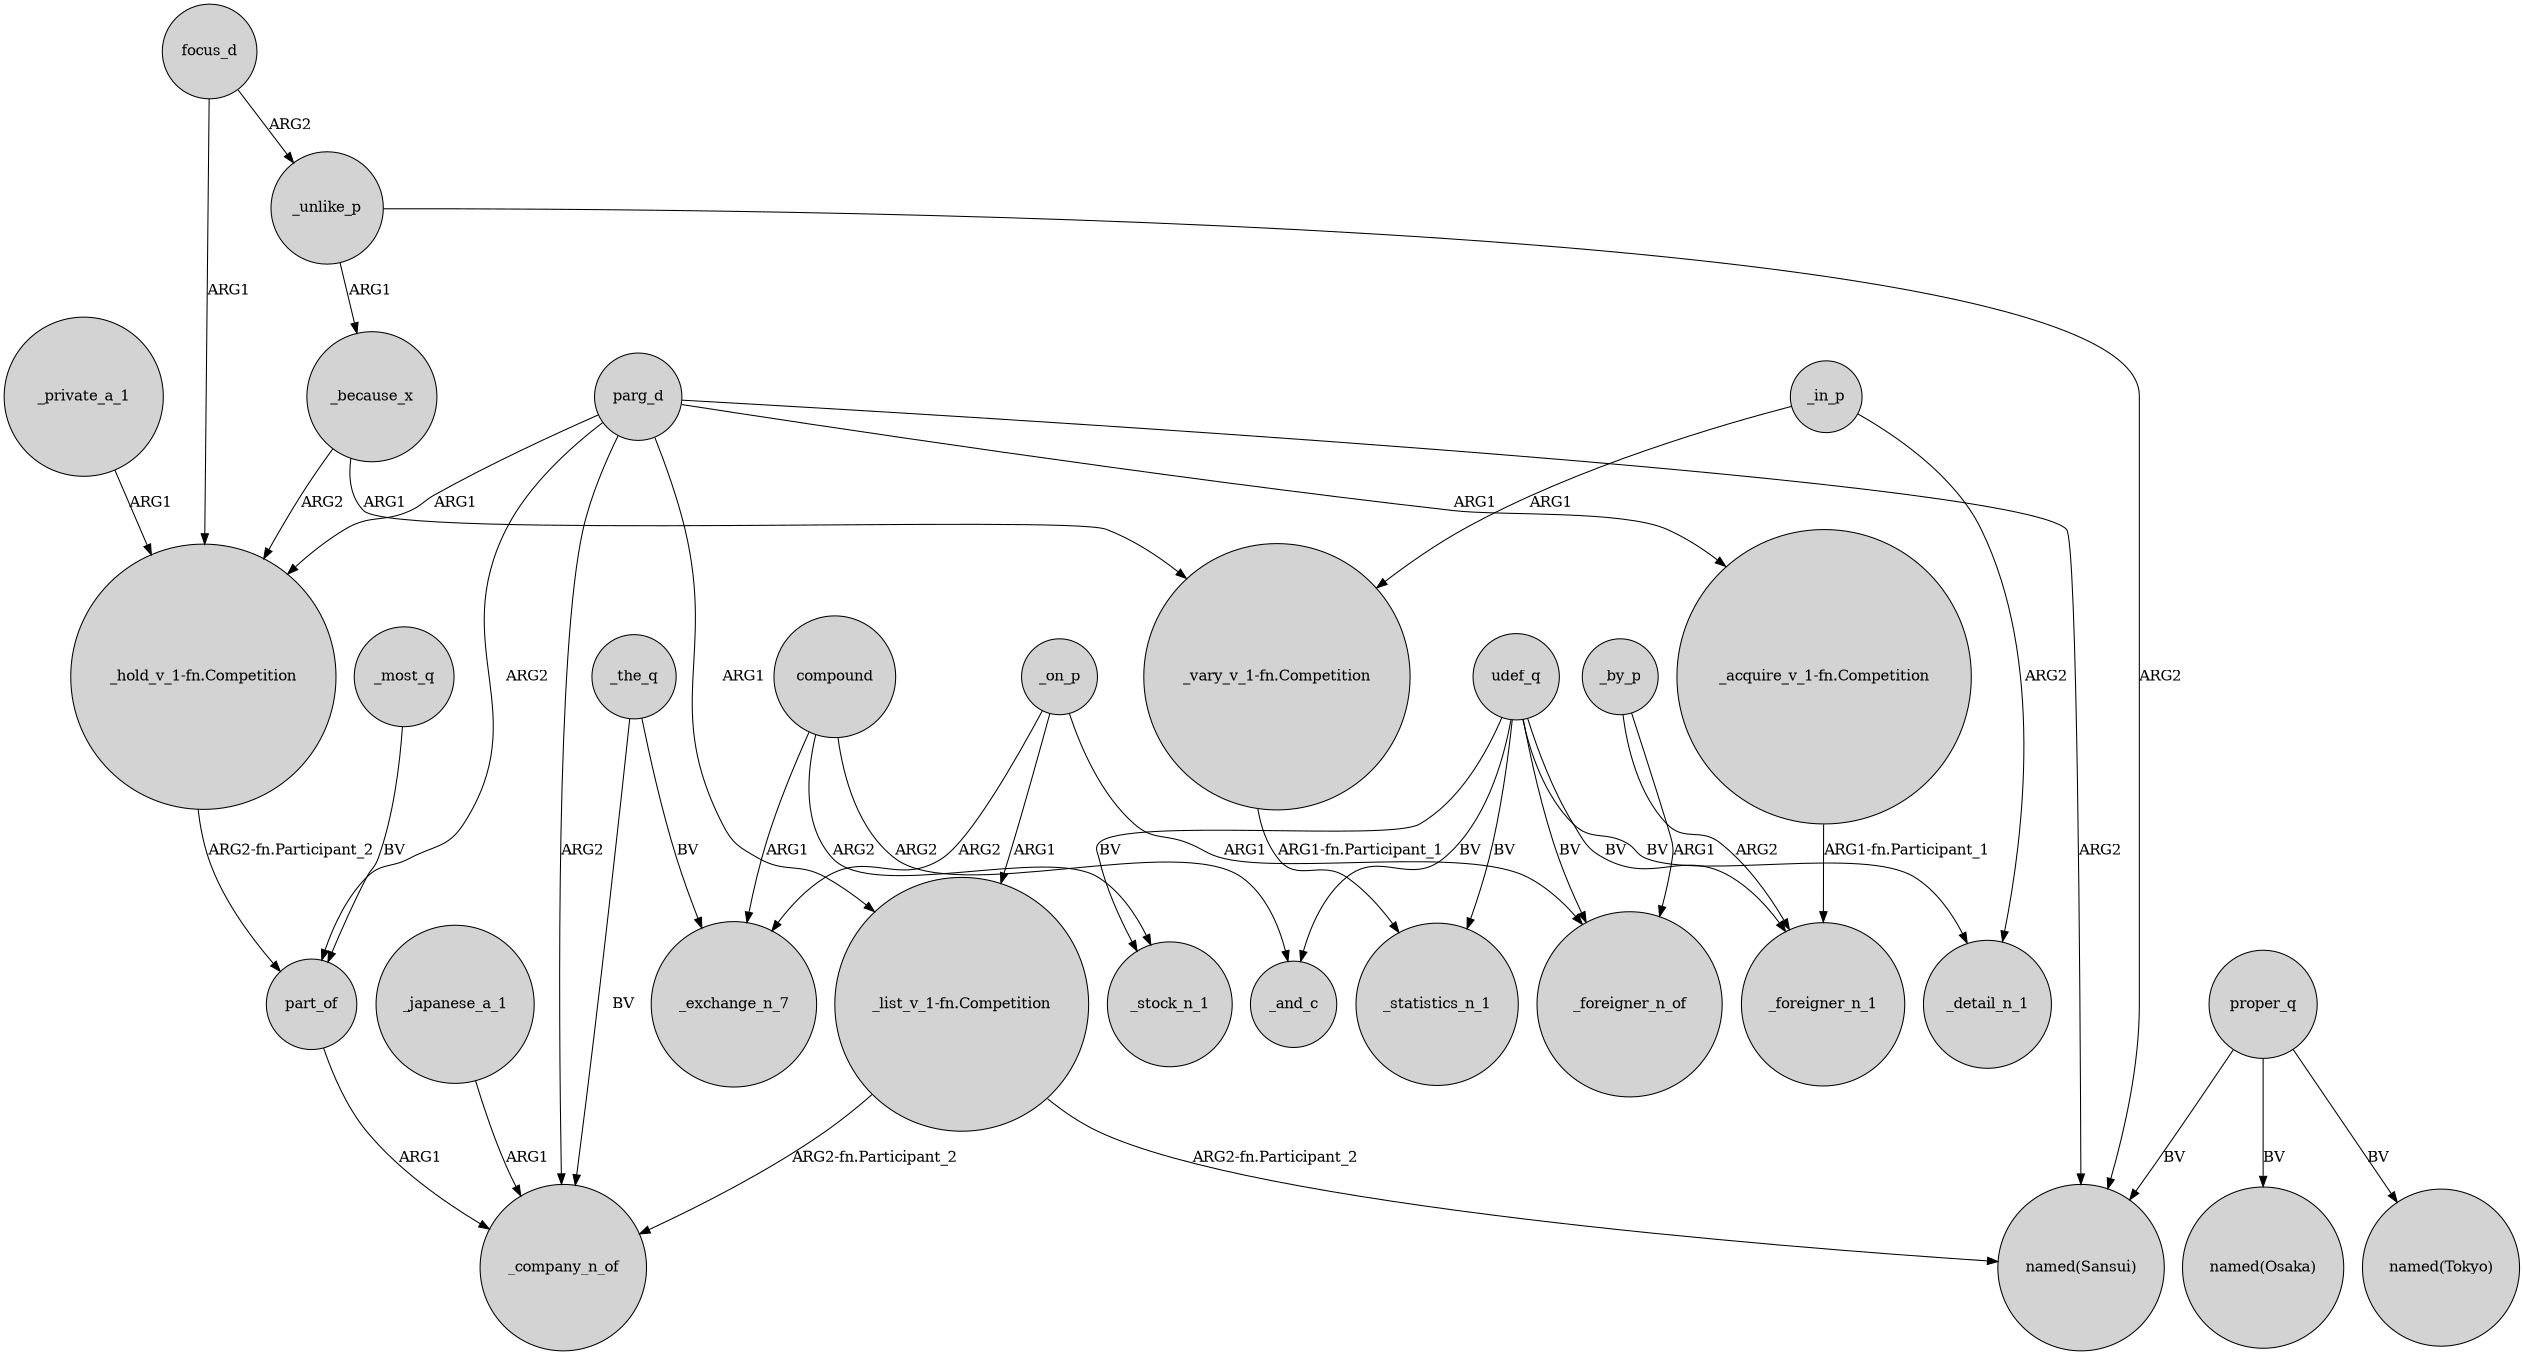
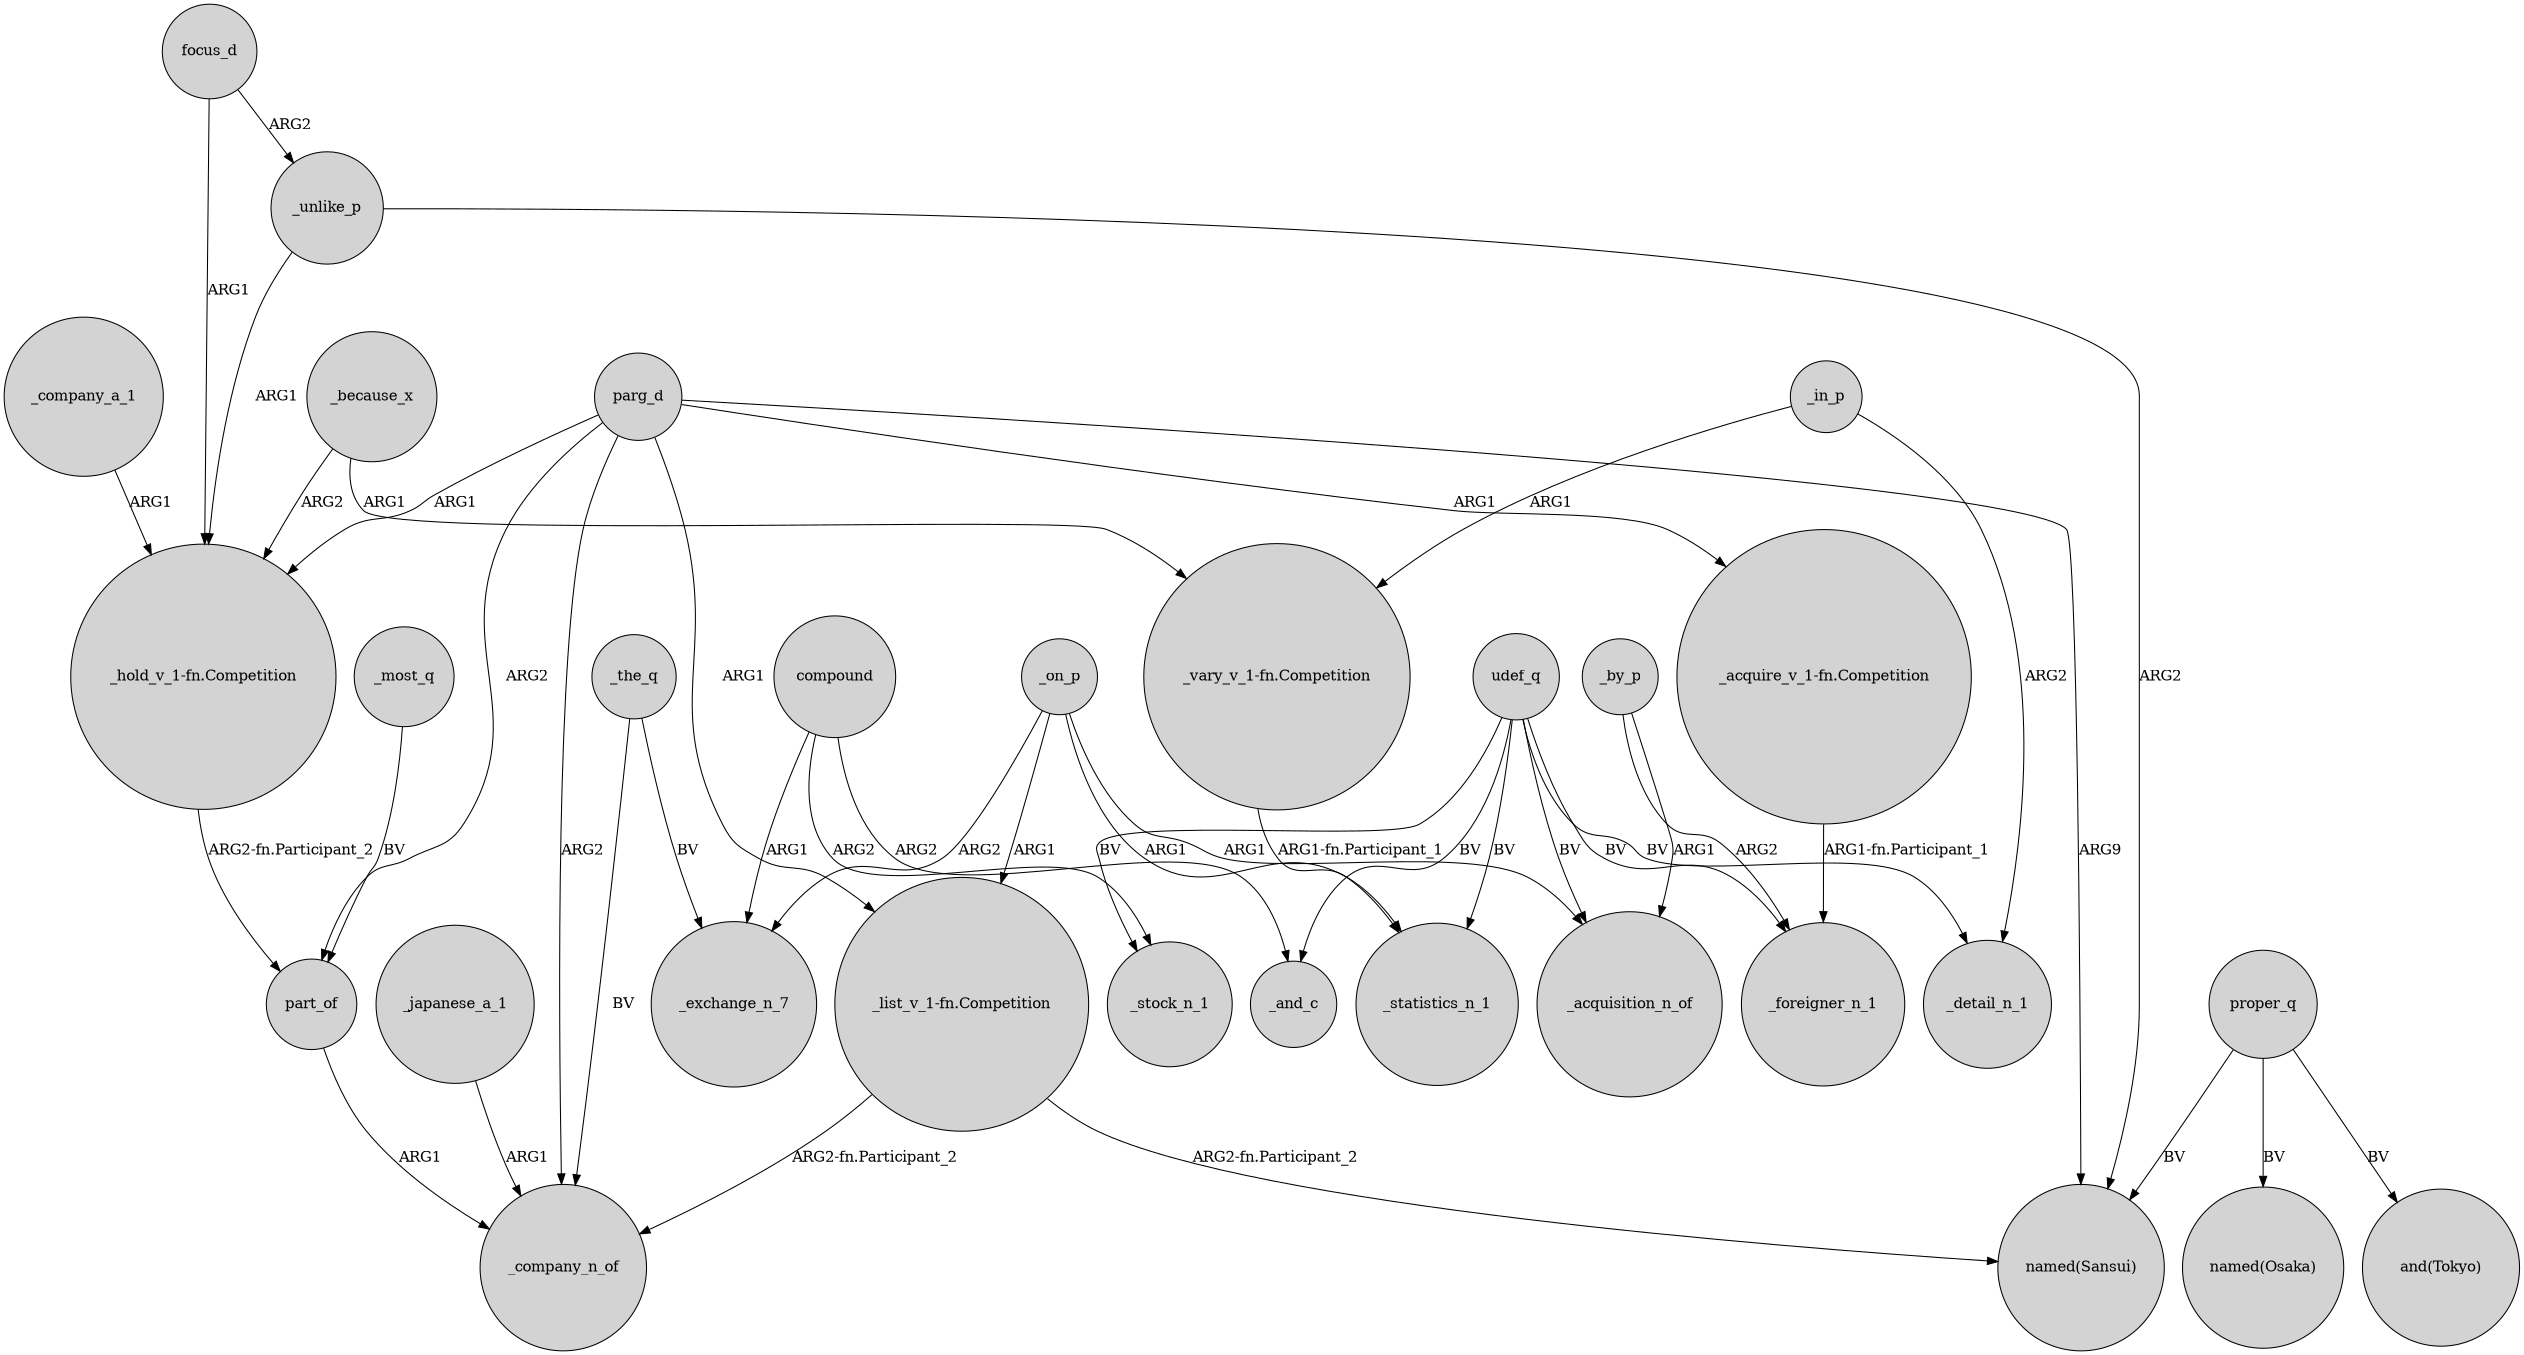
(347, 293) -> (234, 387)
(84, 397) -> (84, 397)
(2100, 851) -> (2100, 851)
none -> (1195, 877)
(1630, 1004) -> (1630, 1004)
(2441, 1268) -> (2441, 1268)
